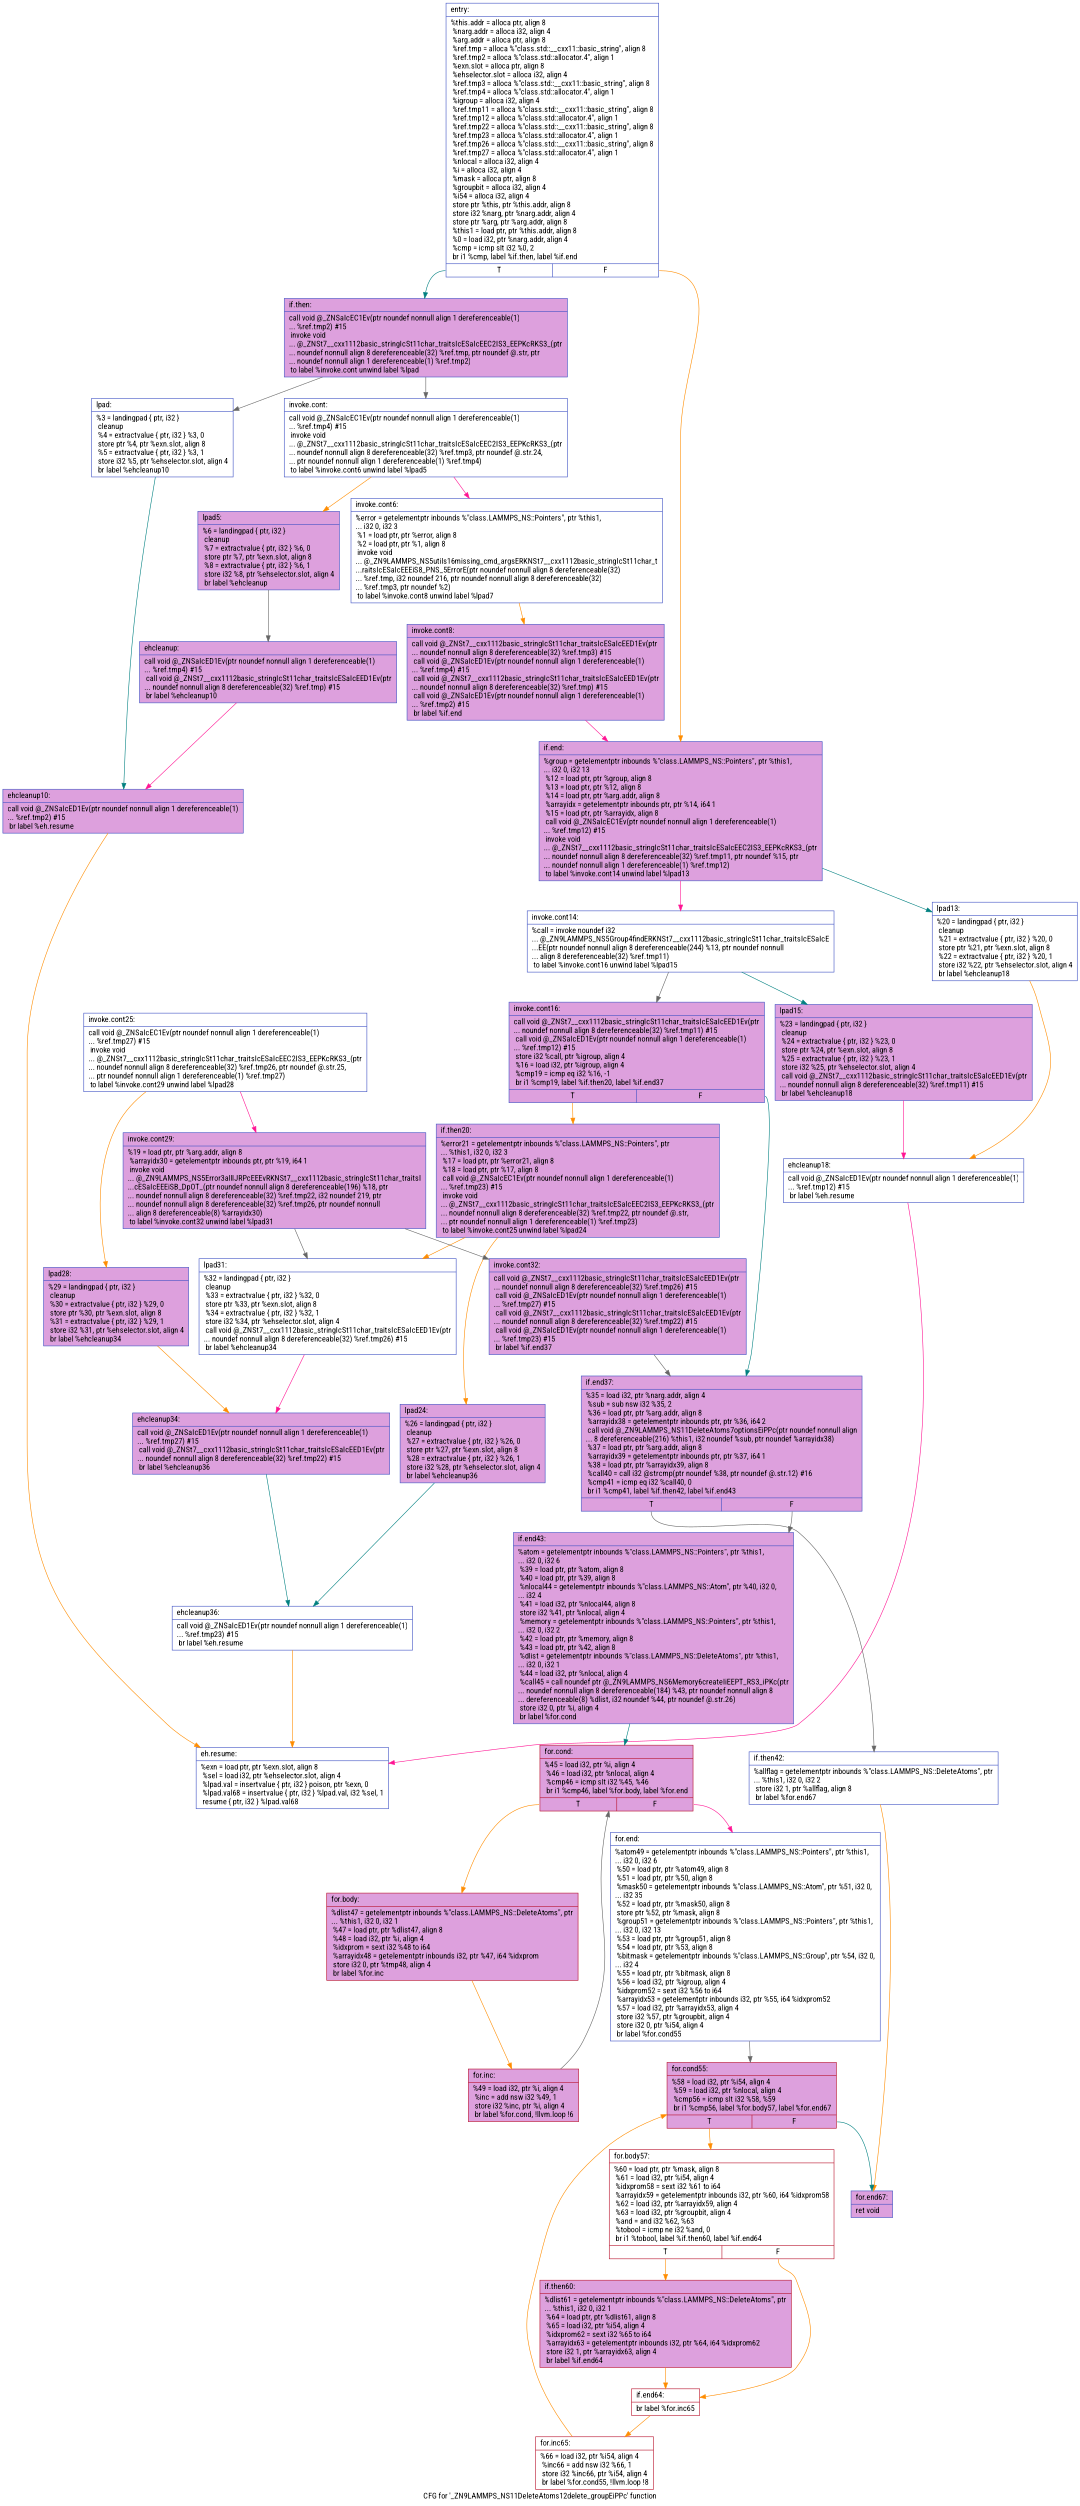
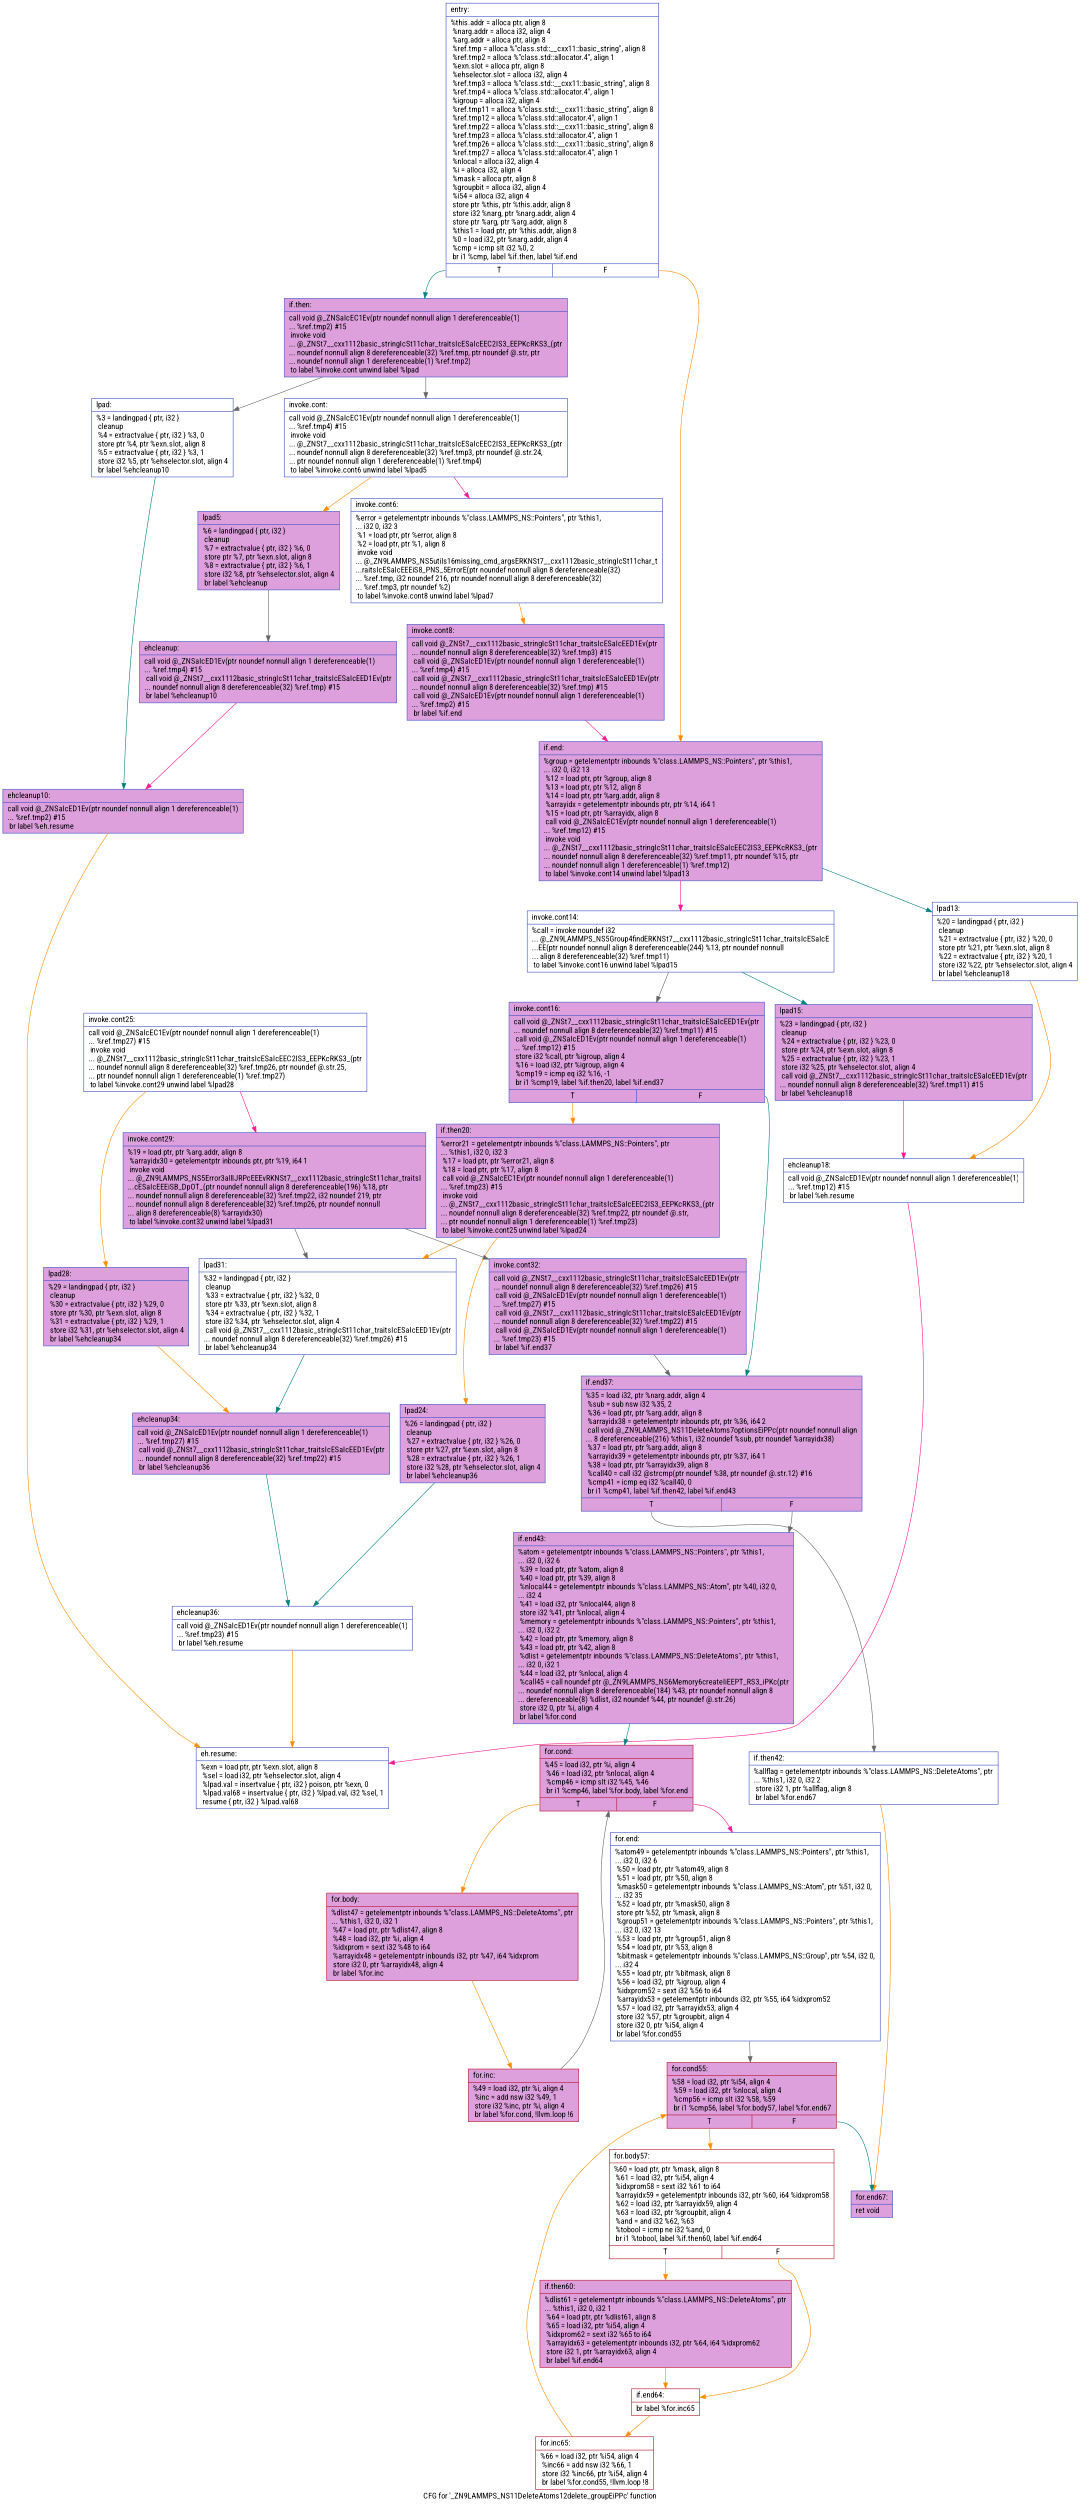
(291, 1381) -> (291, 1381)
(381, 1965) -> (387, 1965)
